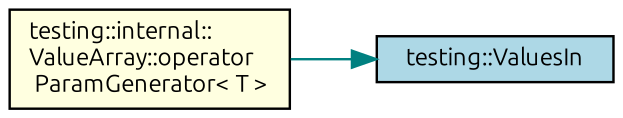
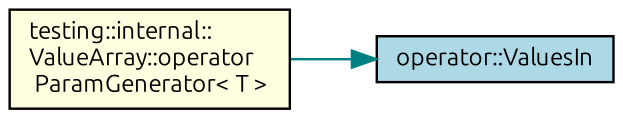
(495, 59) -> (495, 59)
